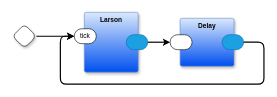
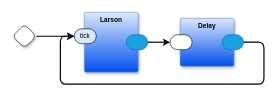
(85, 36) -> (85, 36)
